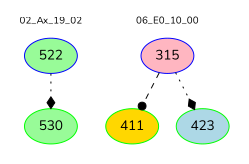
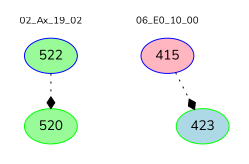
(167, 56) -> (167, 56)
(51, 126) -> (51, 126)
(132, 126) -> none
